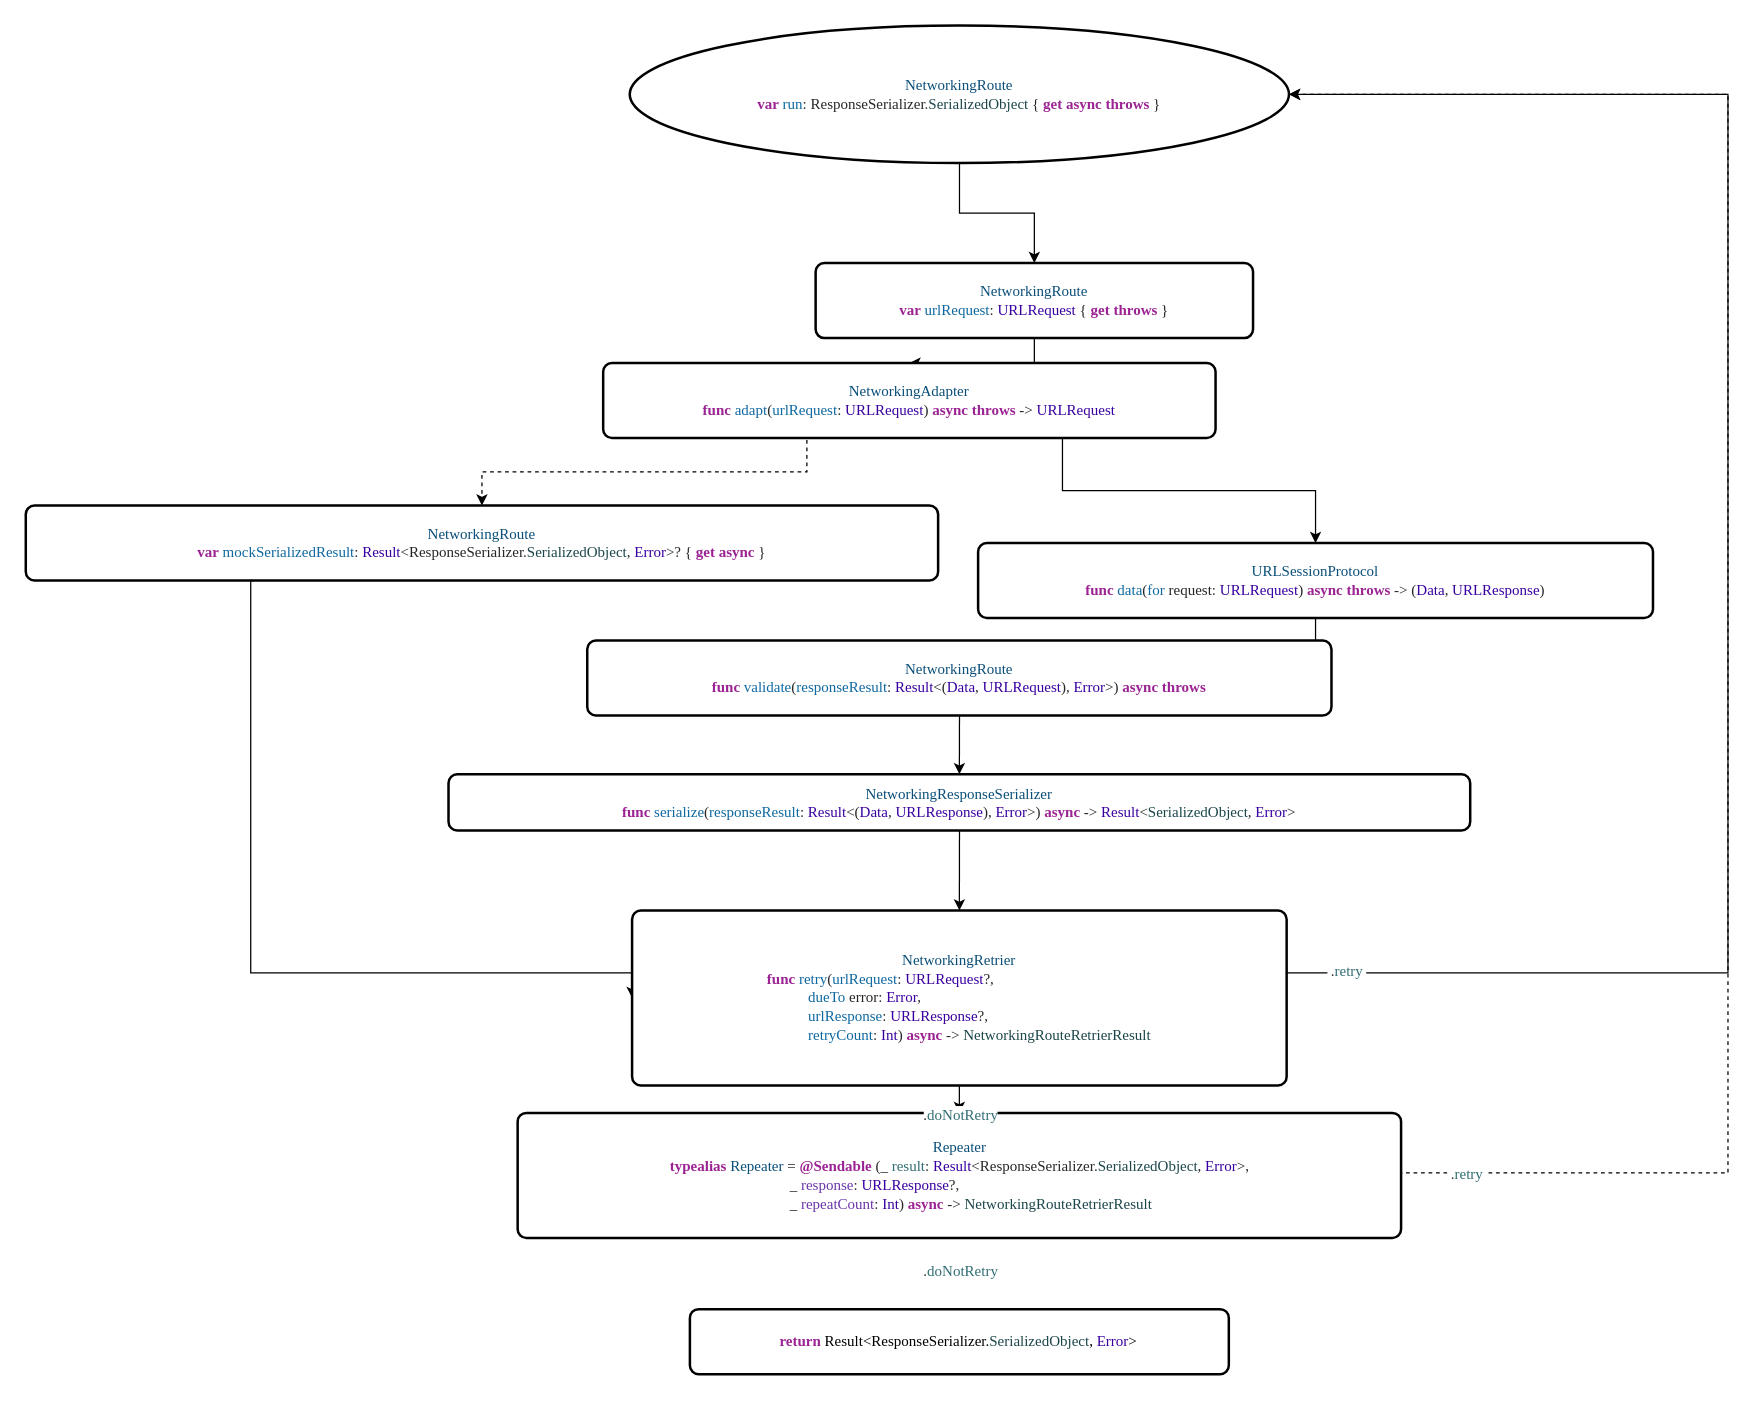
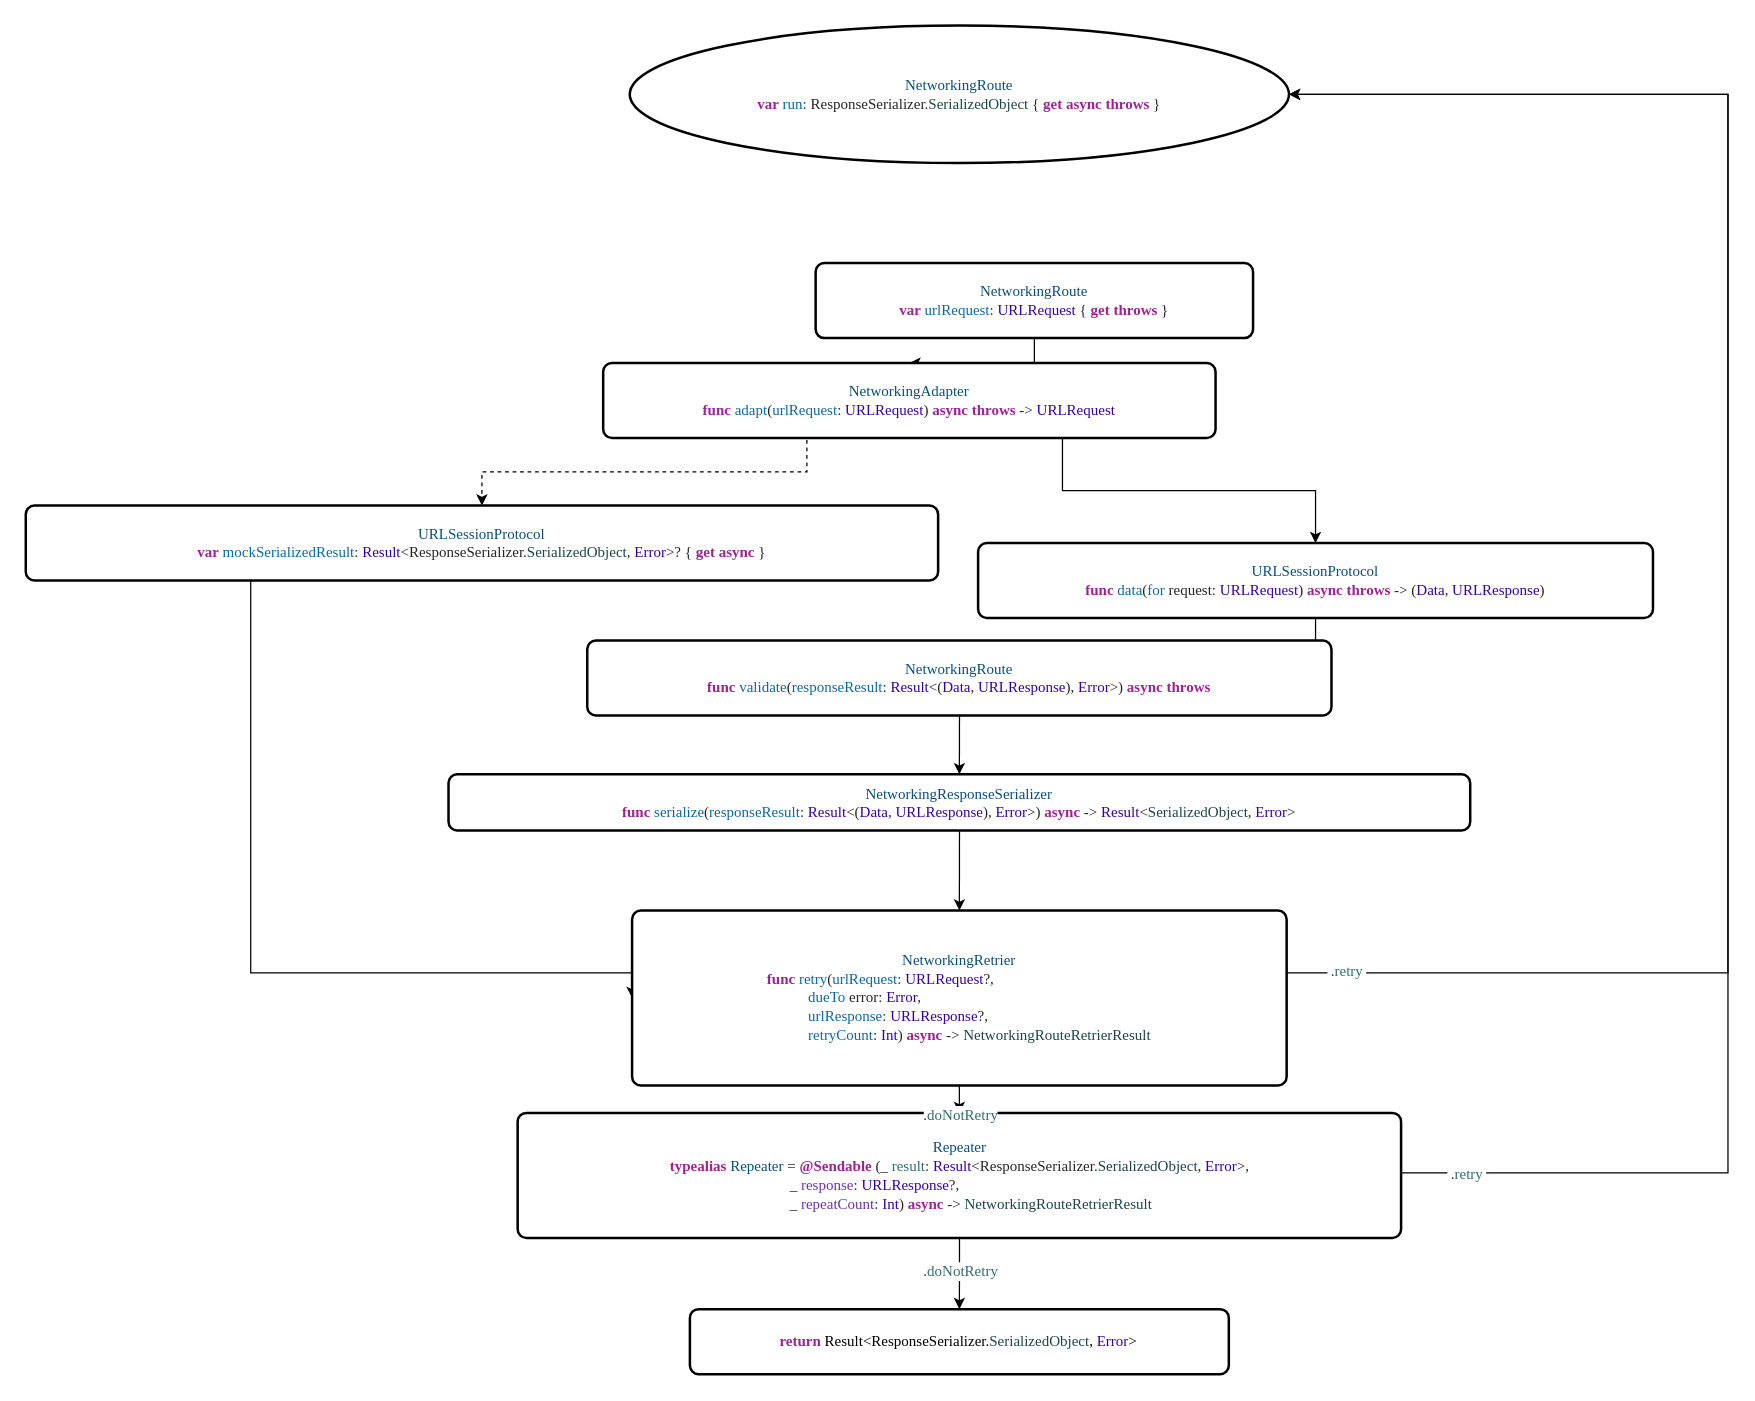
(993, 213) -> none
(482, 543) -> (482, 543)
(959, 678) -> (959, 678)
(1705, 1173) -> (1705, 1173)
none -> (960, 1250)
